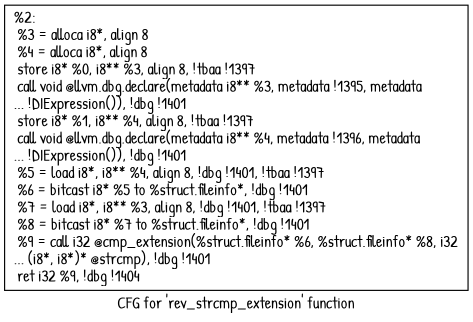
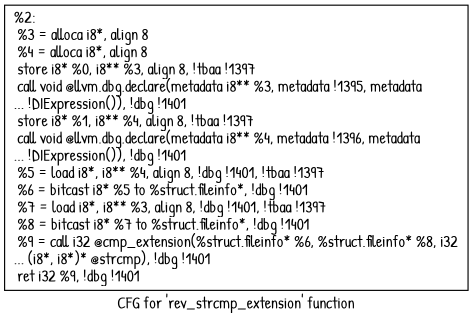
(77, 277) -> (77, 277)
